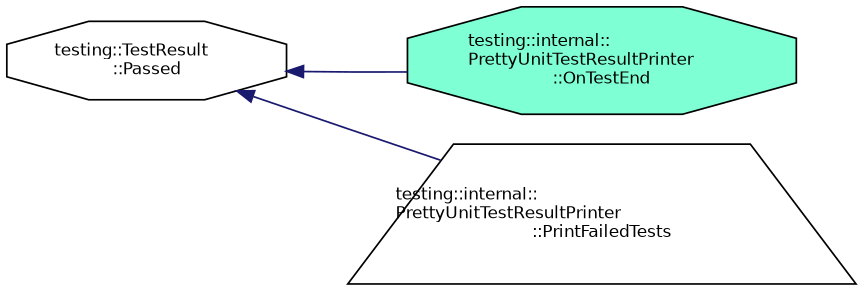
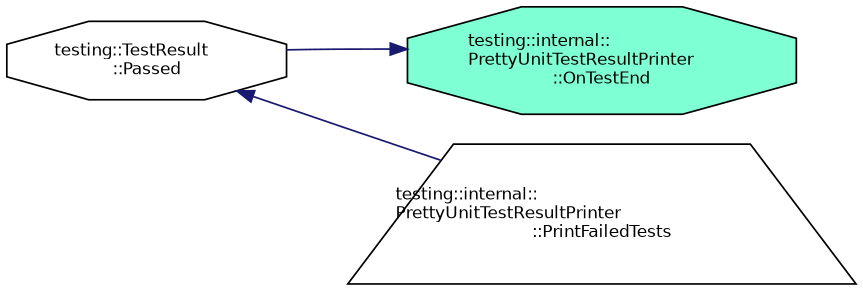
(355, 72) -> (338, 49)
